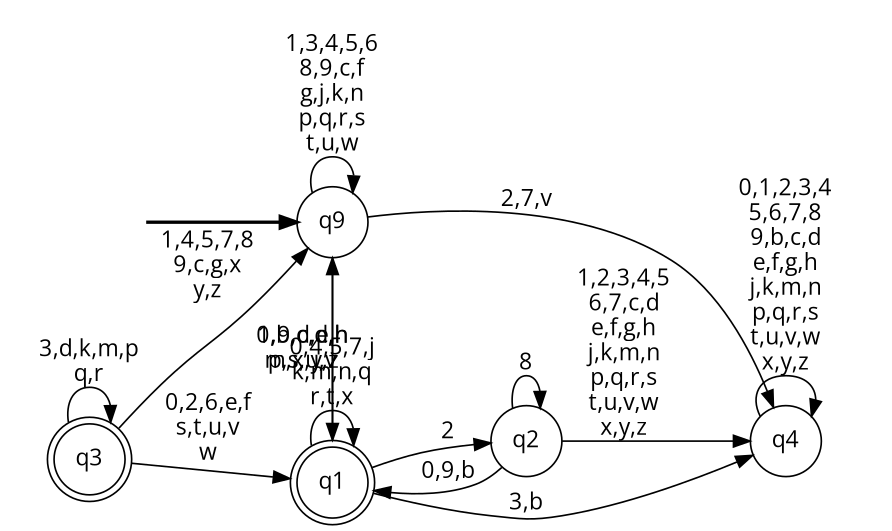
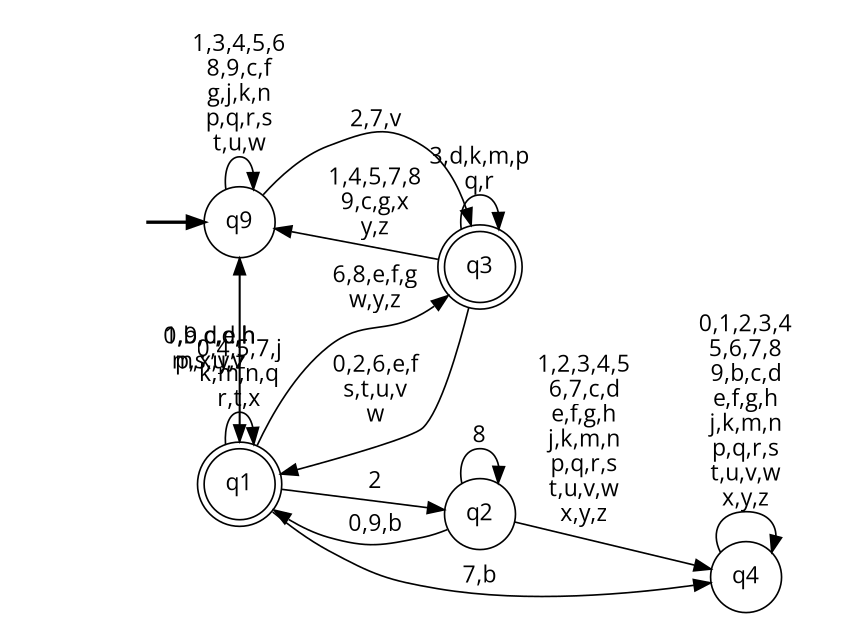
(604, 231) -> (374, 132)
none -> (325, 349)
(526, 503) -> (480, 576)
